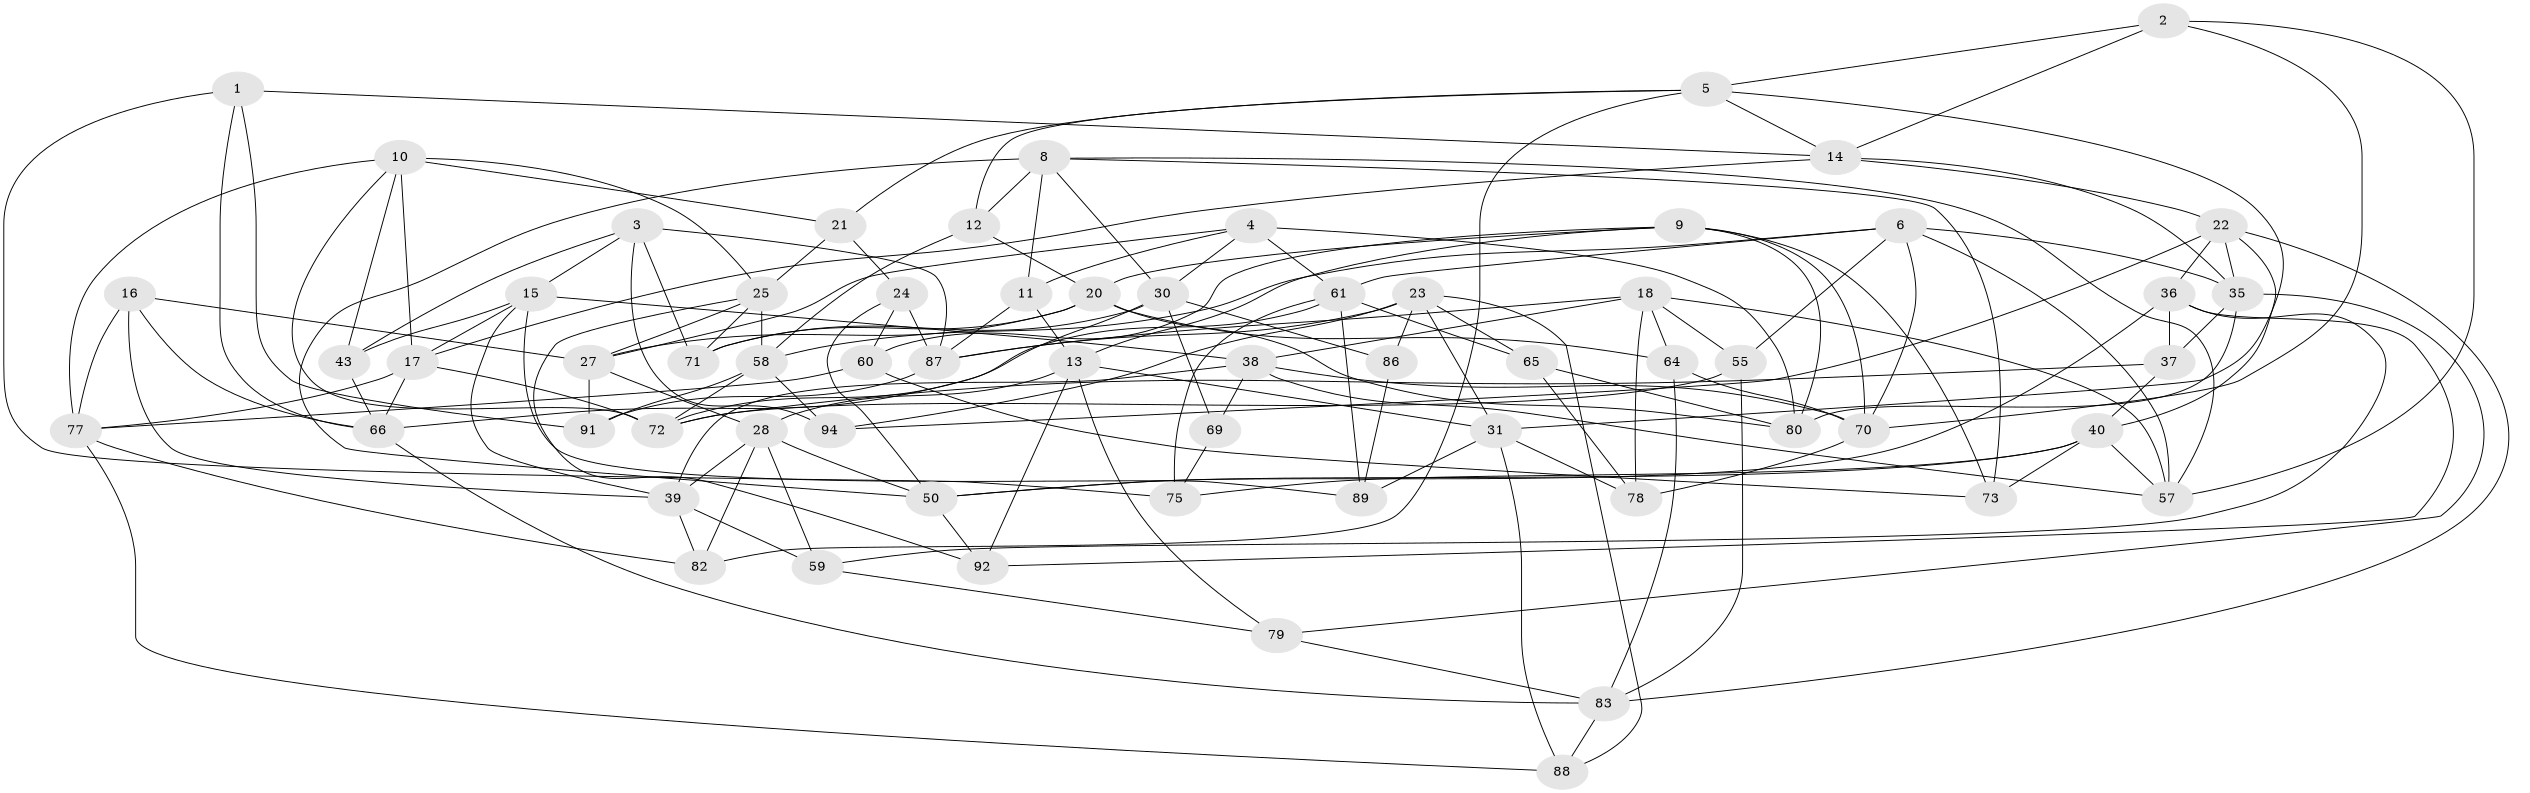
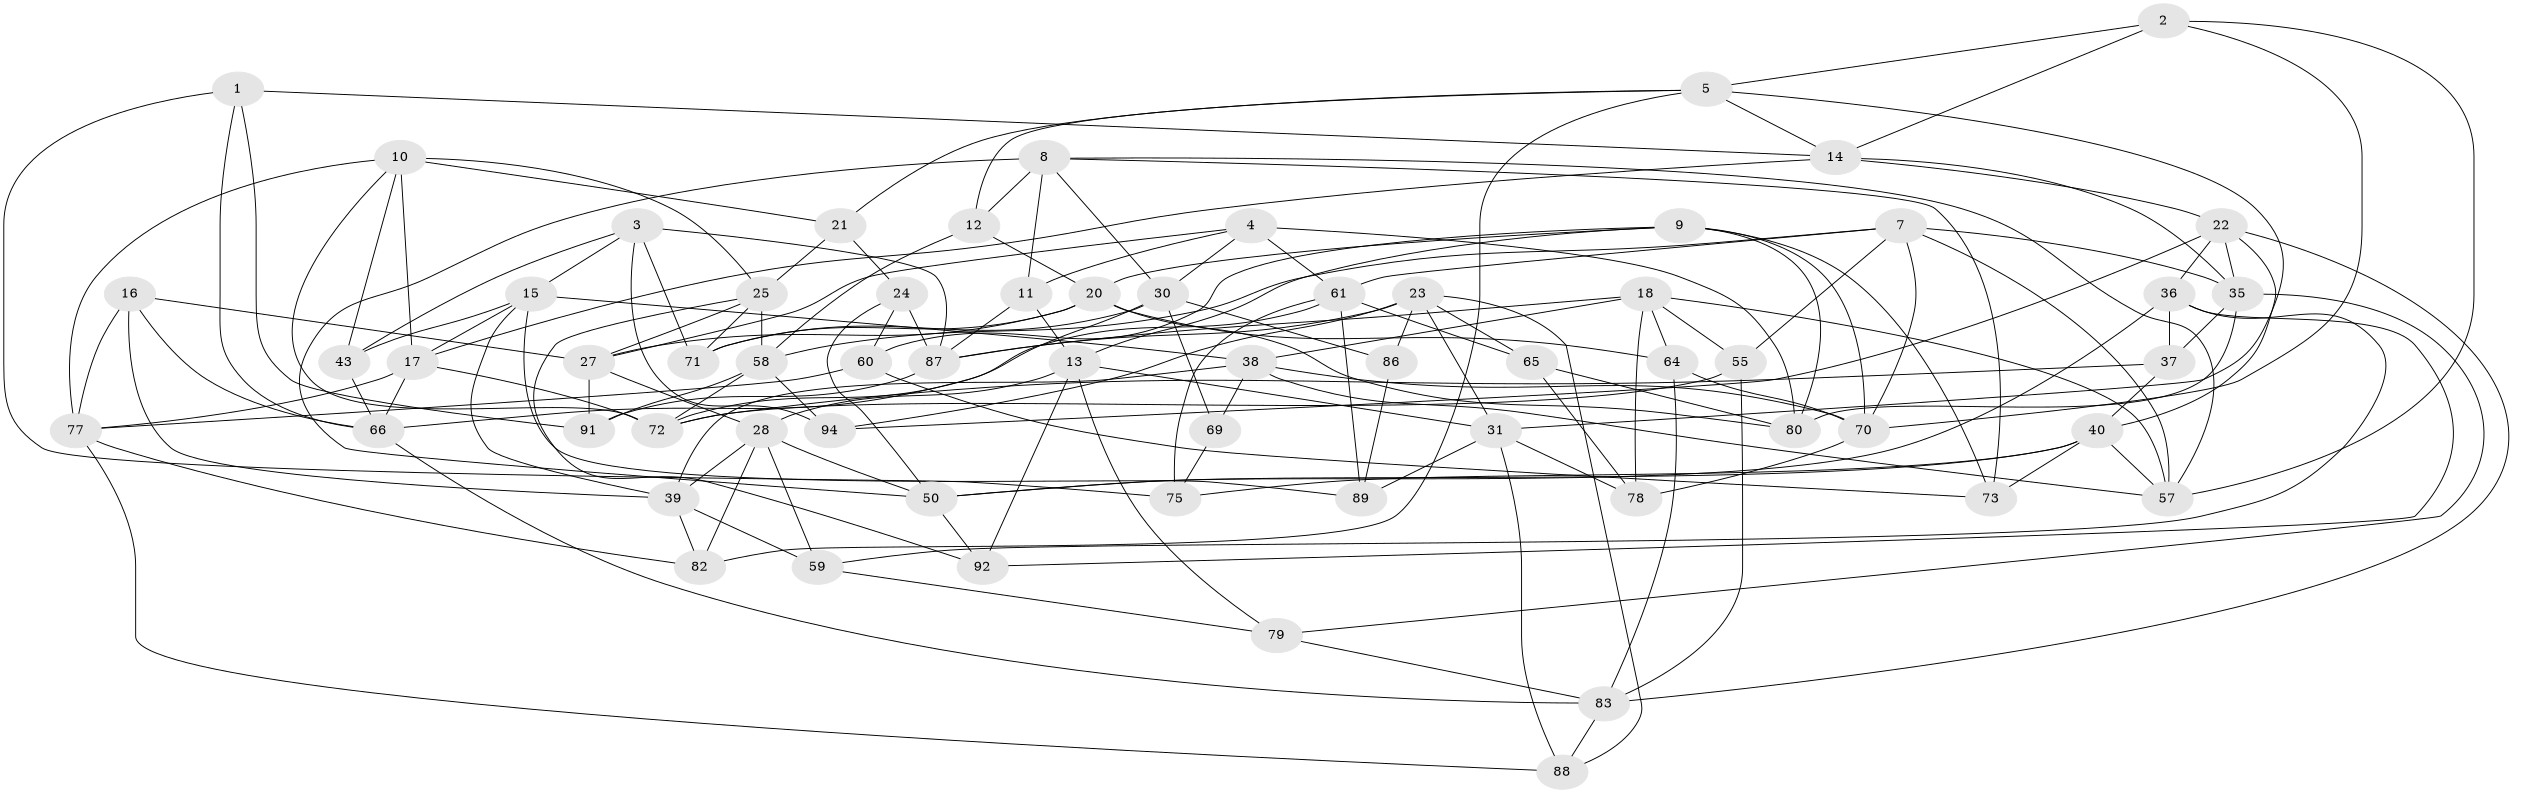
(1901, 226) -> (1901, 226)
